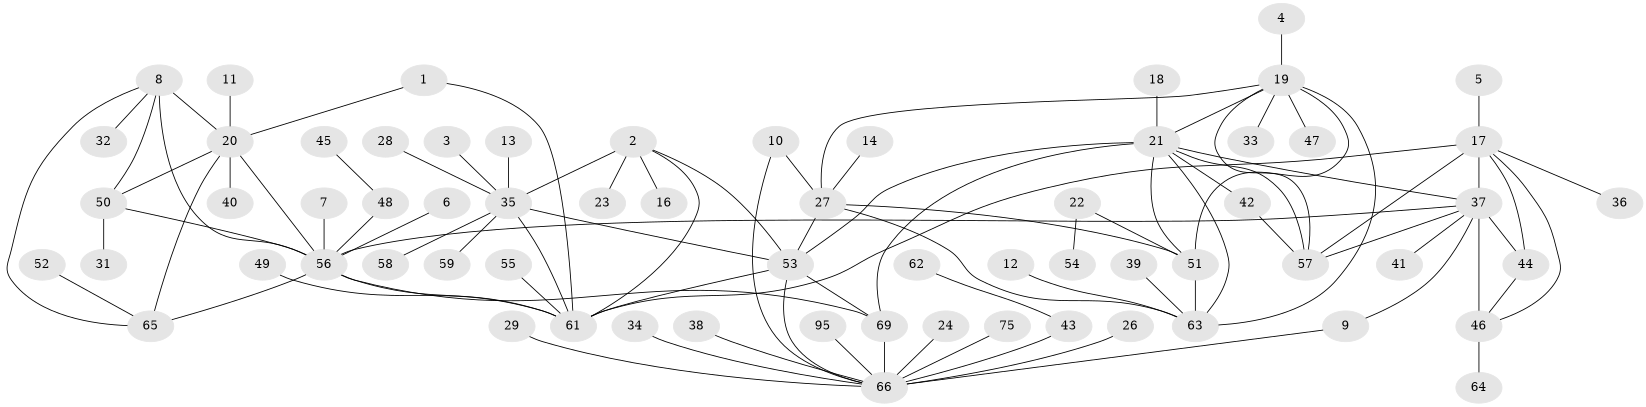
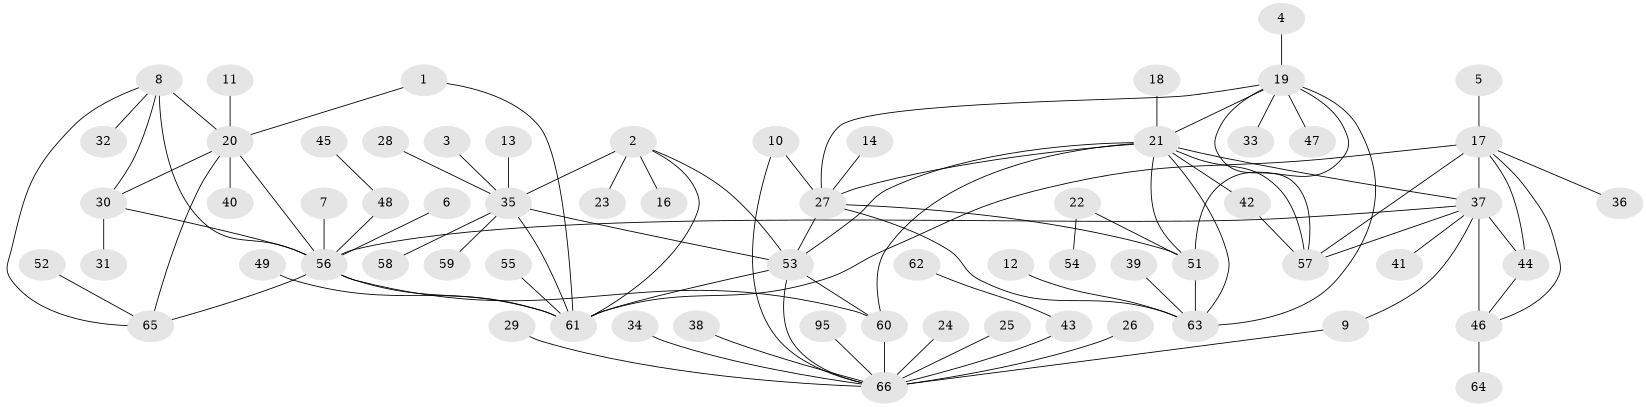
none -> (986, 161)
(104, 203) -> (104, 203)
(884, 326) -> (884, 326)
(1007, 326) -> (1007, 326)
